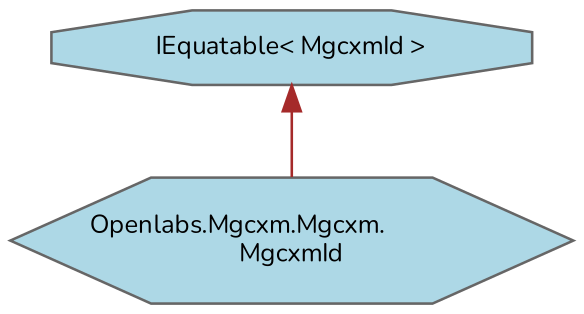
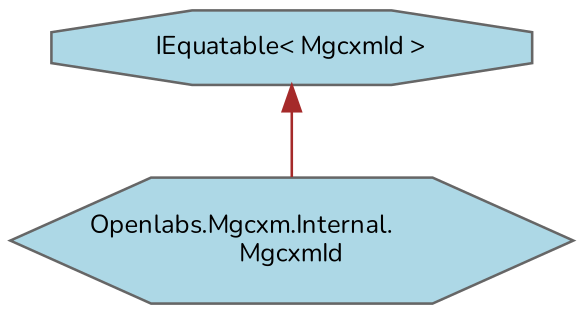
(292, 241) -> (292, 241)
